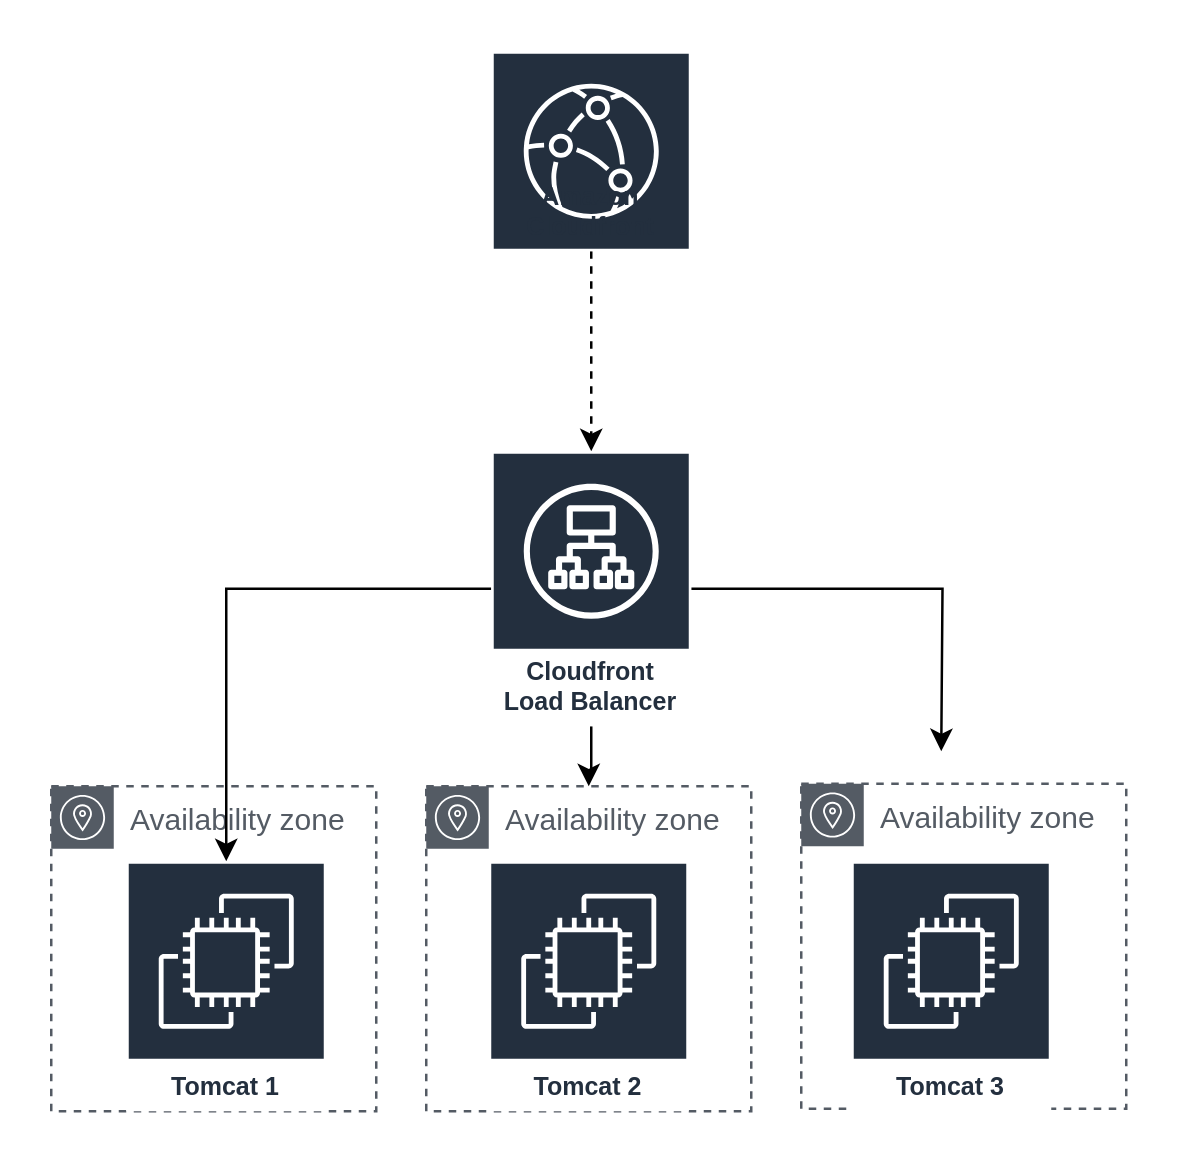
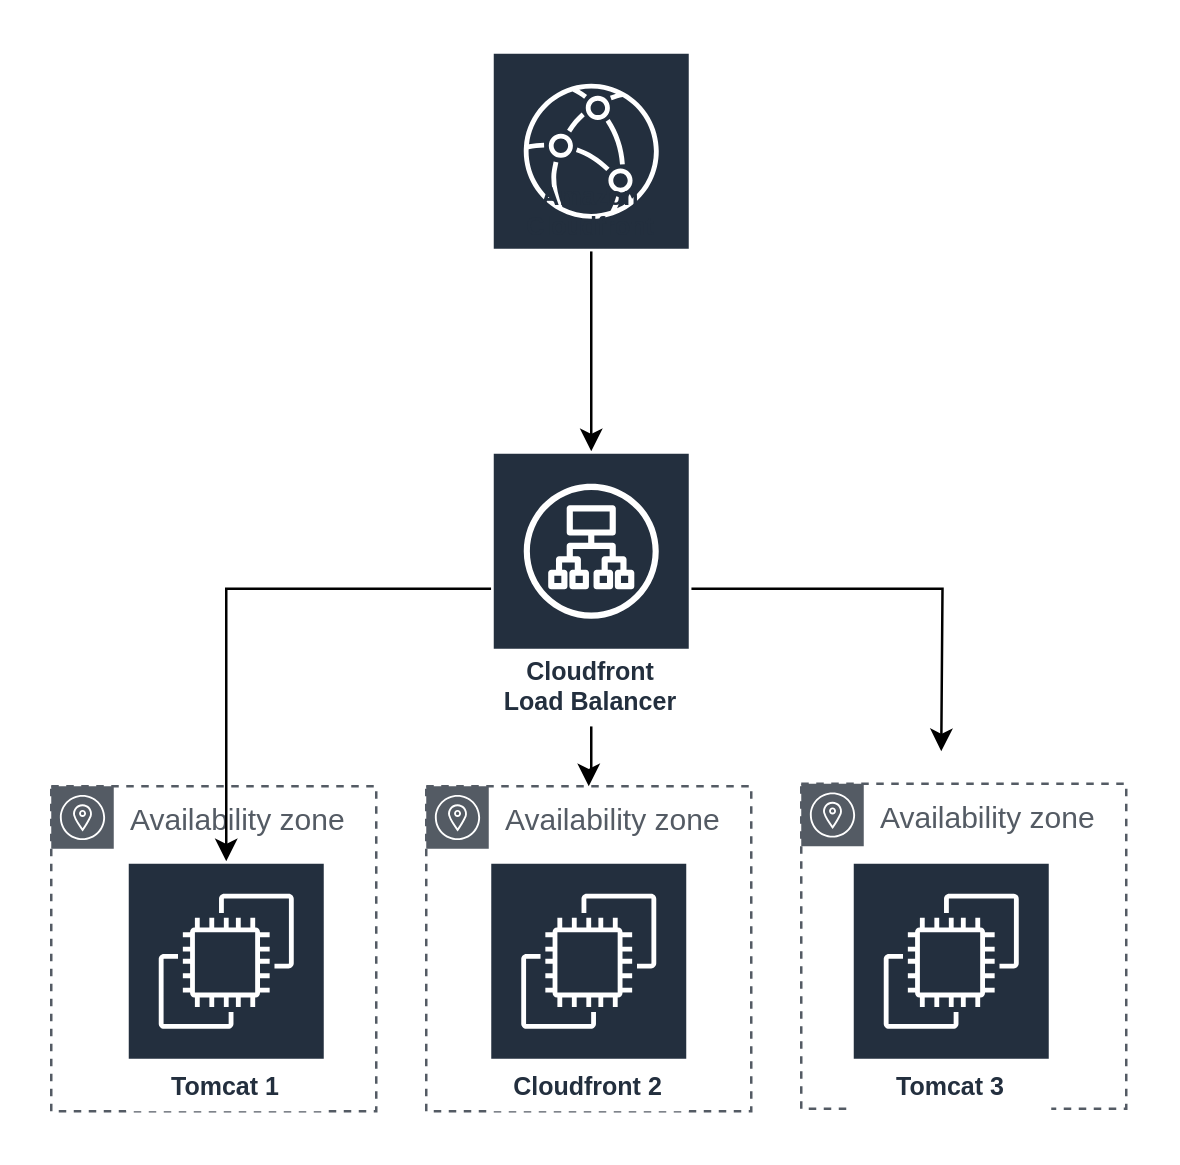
(591, 342) -> (591, 342)
(589, 1086) -> (589, 1086)
